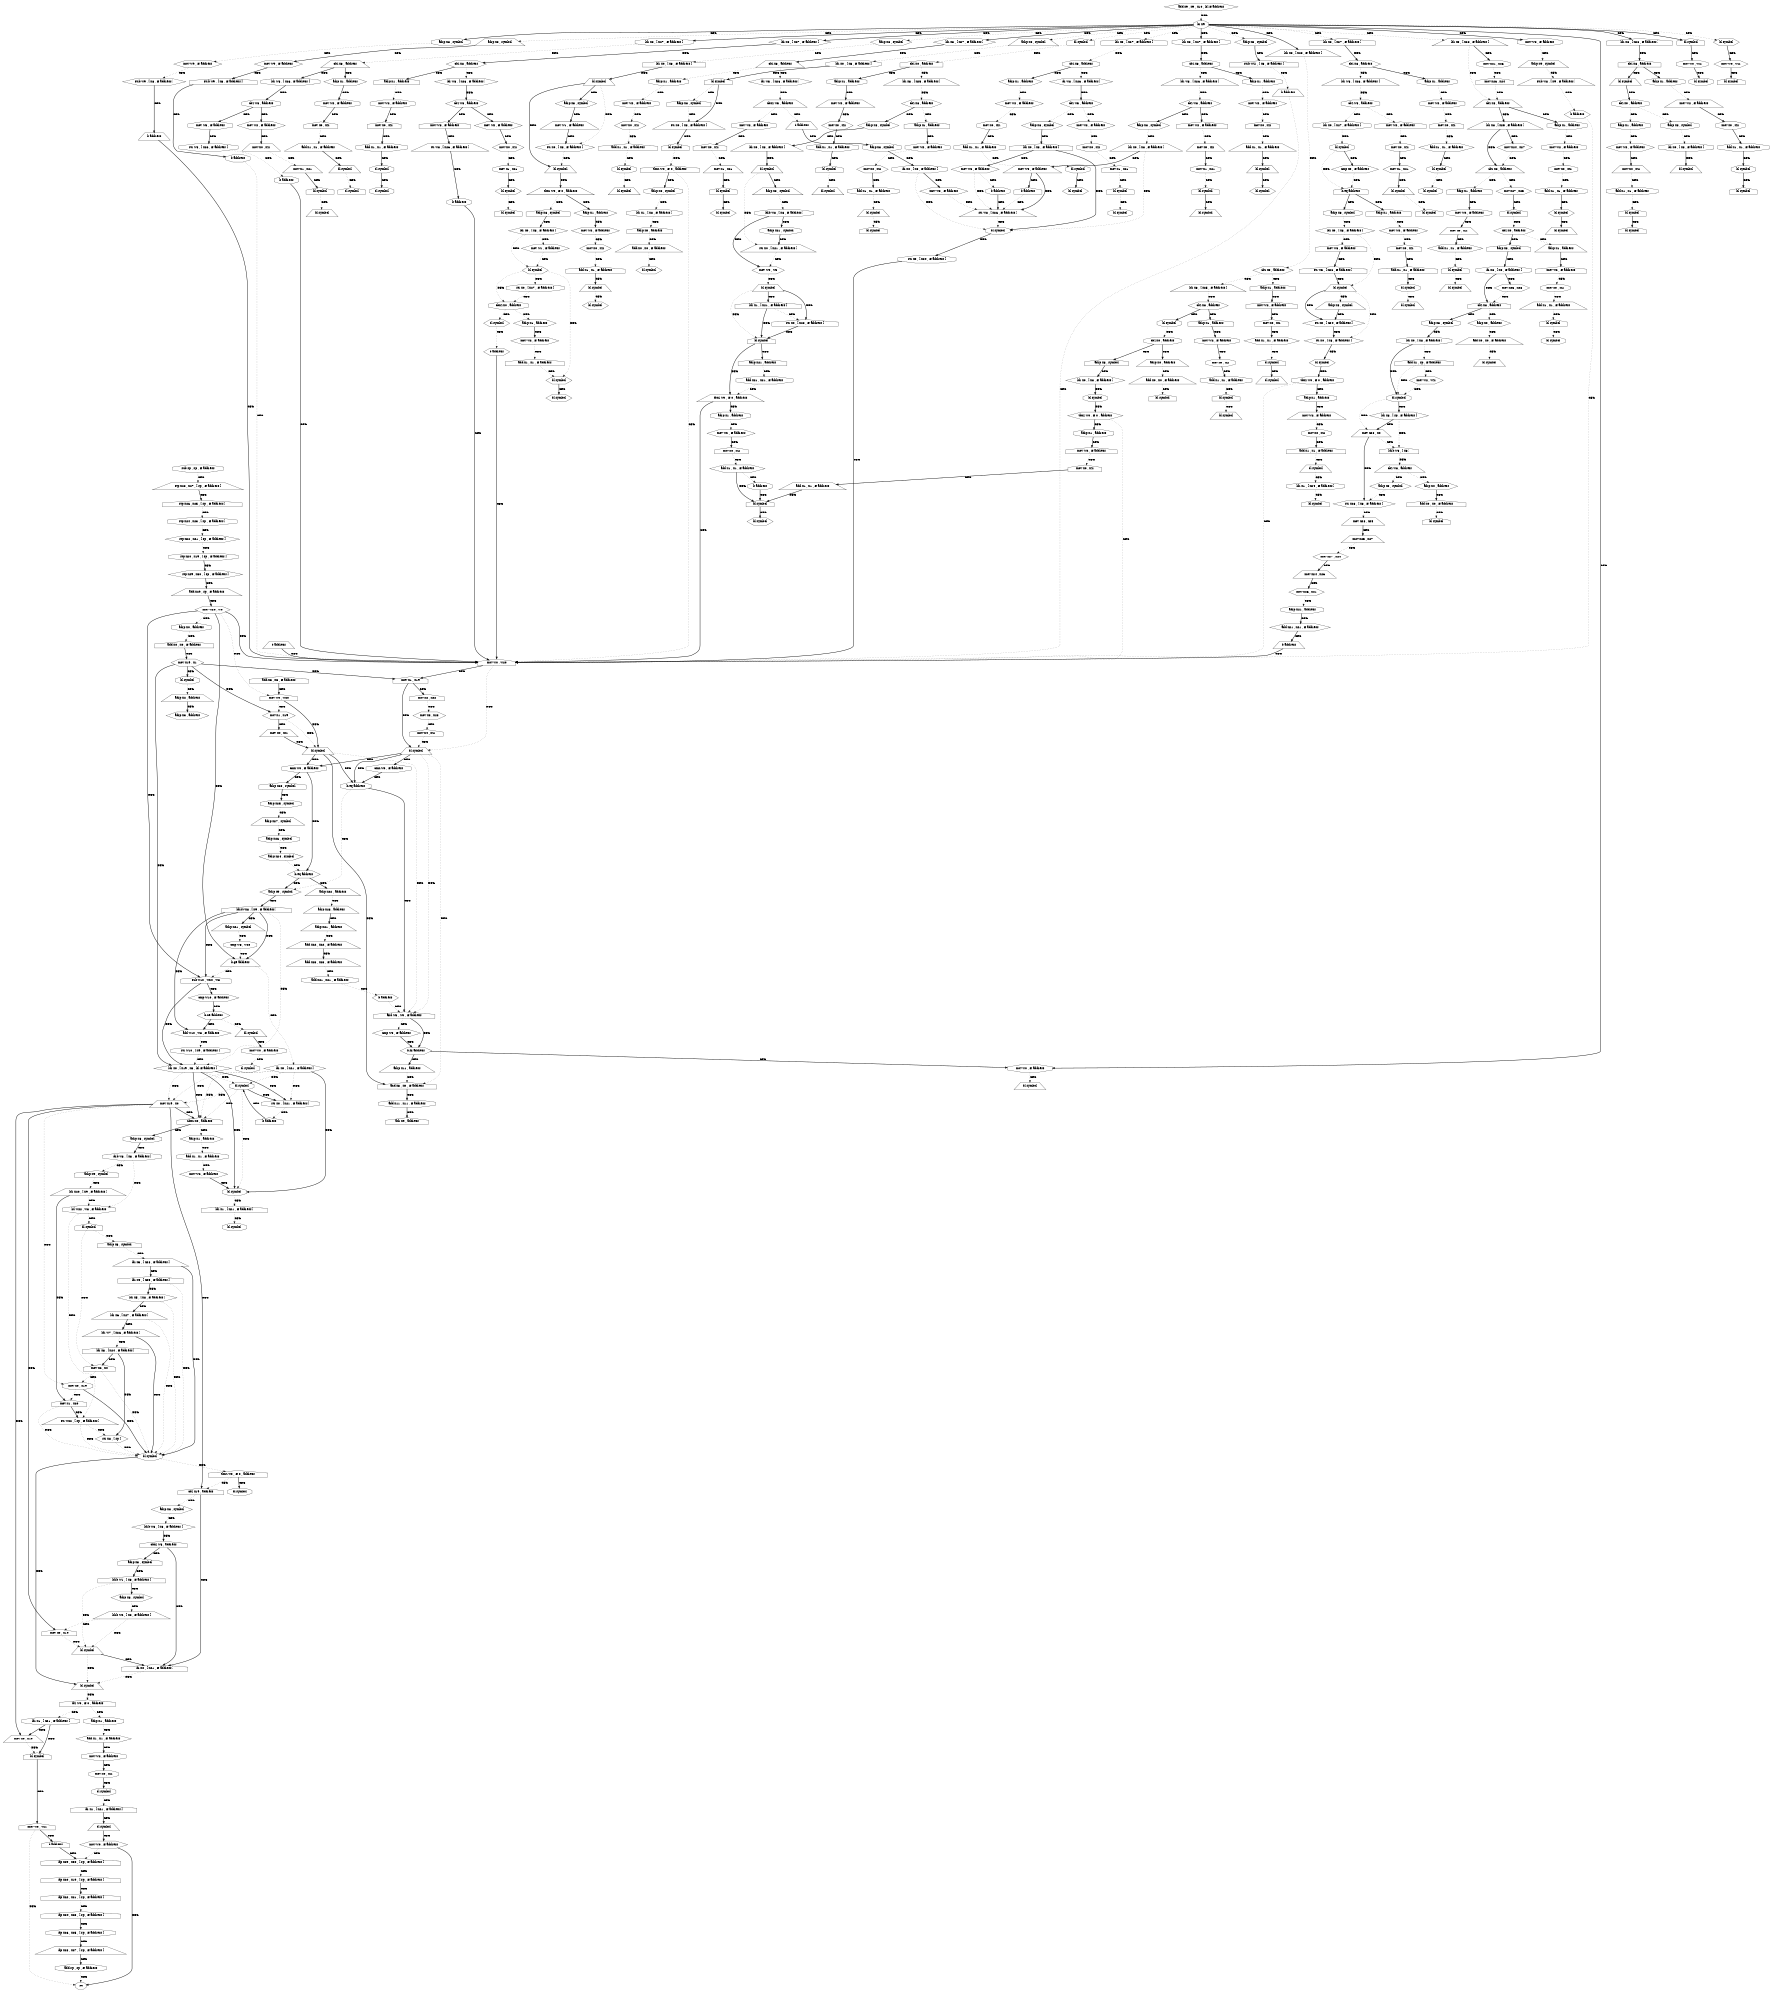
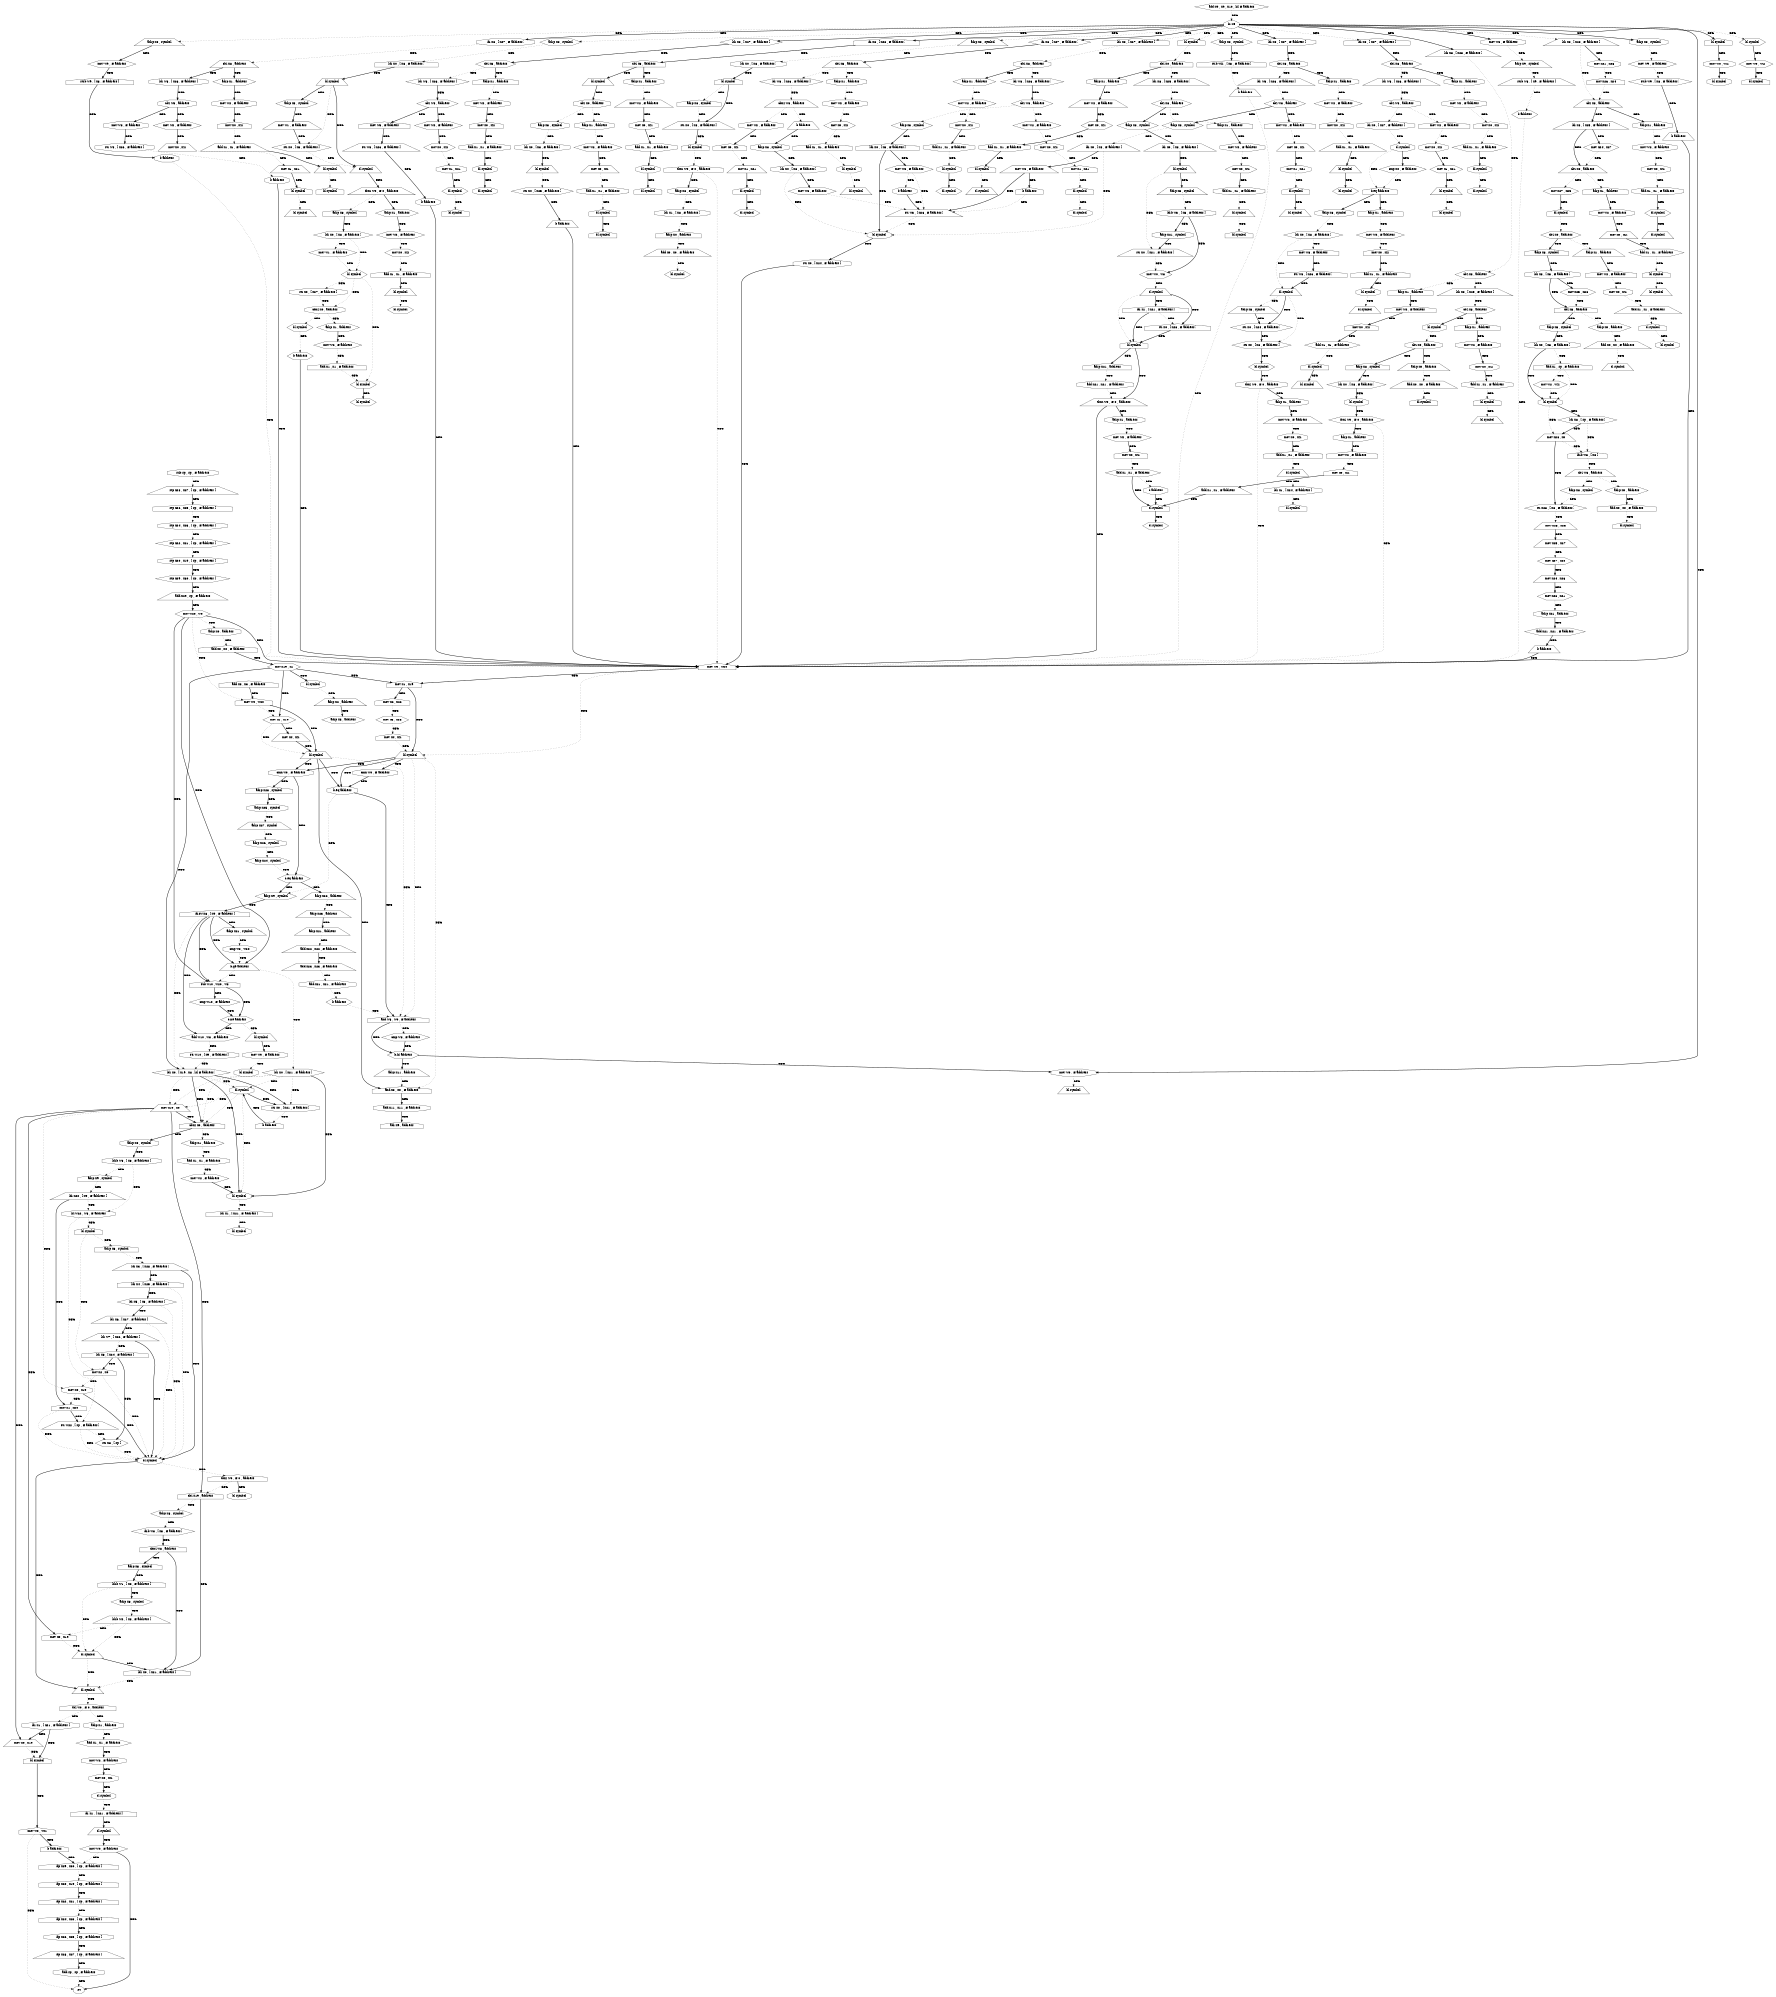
none -> (542, 191)
(166, 1020) -> (241, 997)
